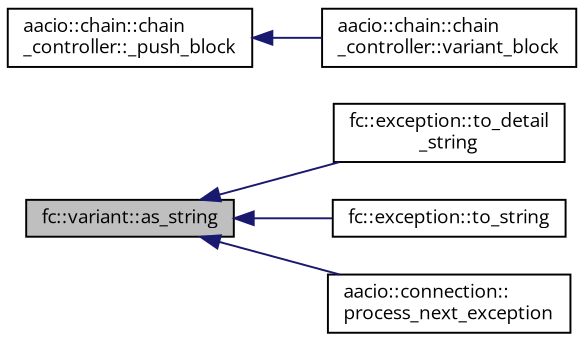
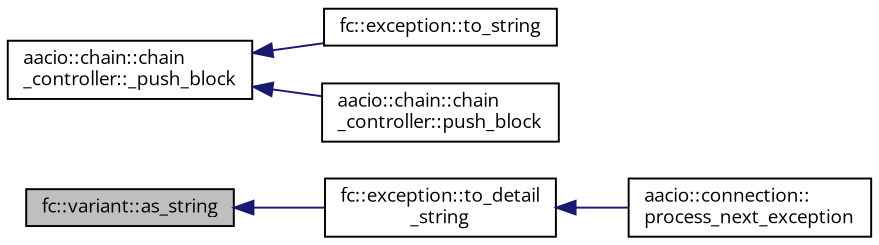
(449, 38) -> (440, 113)
(293, 218) -> (298, 47)
(279, 258) -> (602, 208)
